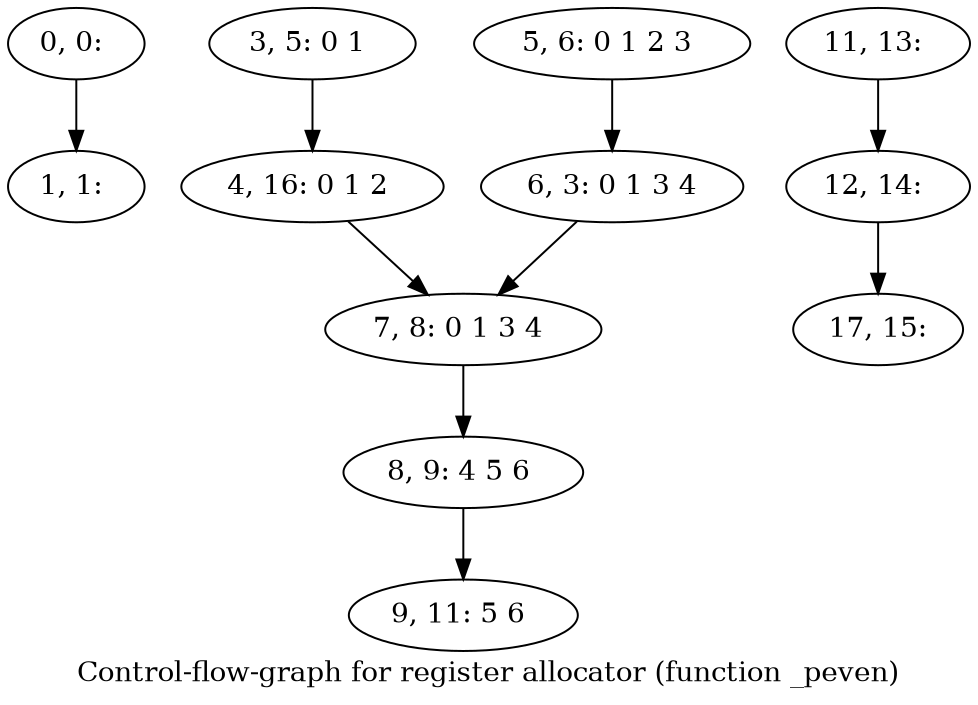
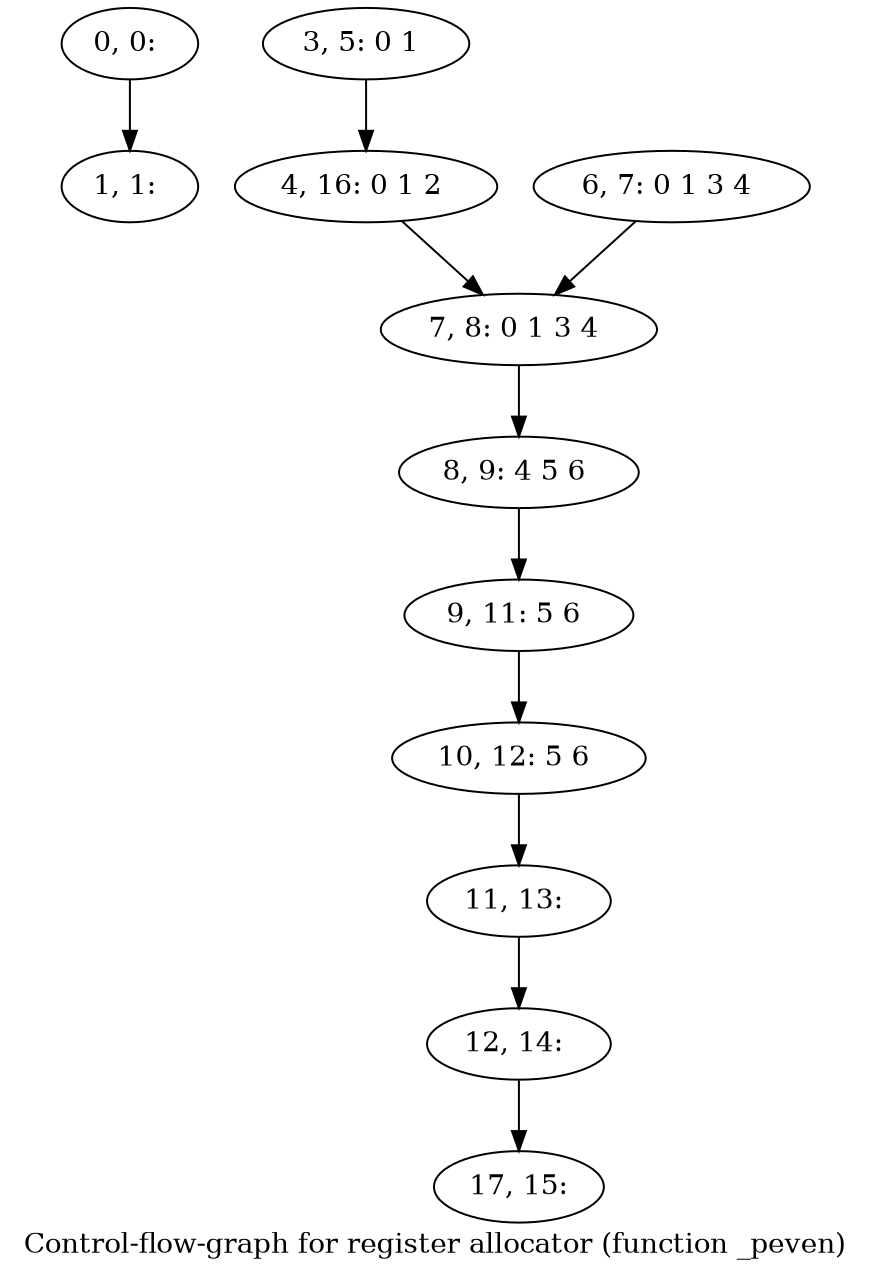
(612, 44) -> none
(612, 187) -> (672, 187)
none -> (519, 758)
